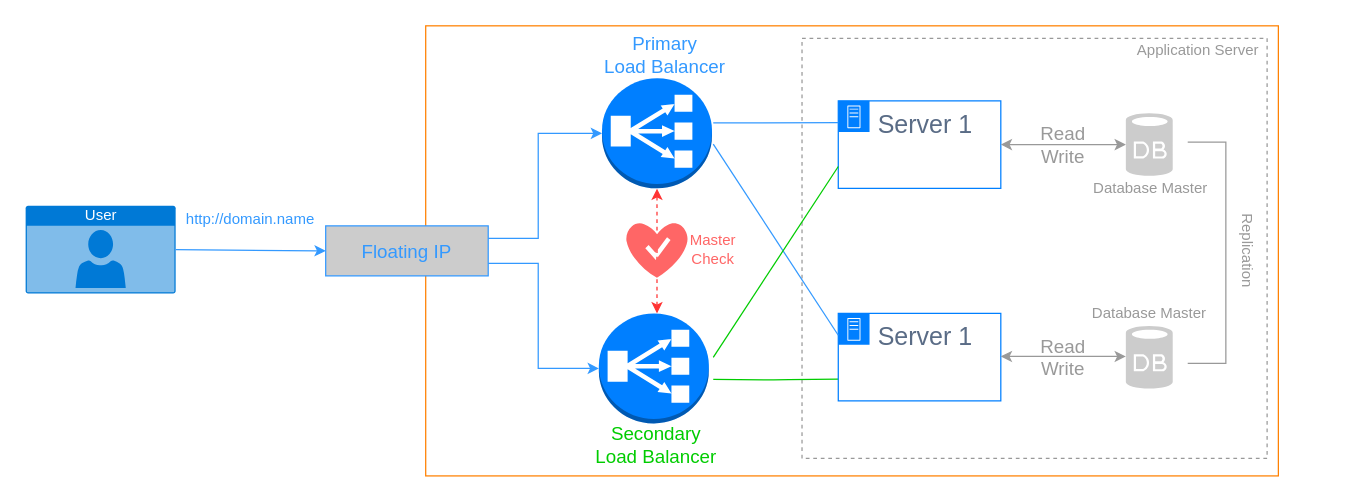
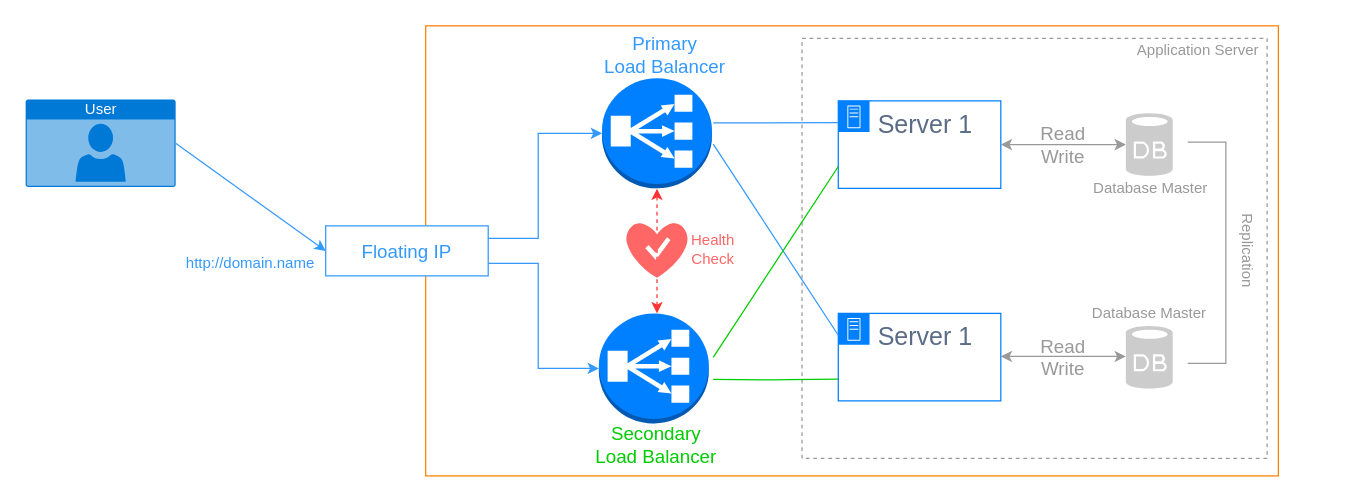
(251, 219) -> (251, 263)
(101, 249) -> (101, 143)
(713, 249) -> (713, 249)
(407, 251) -> (407, 251)
